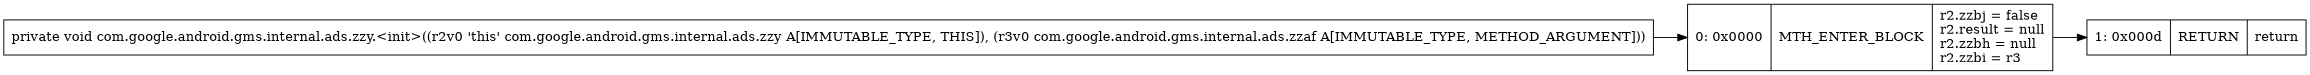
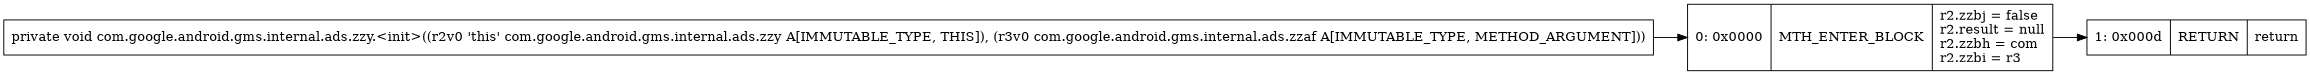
(1988, 44) -> (1989, 44)
